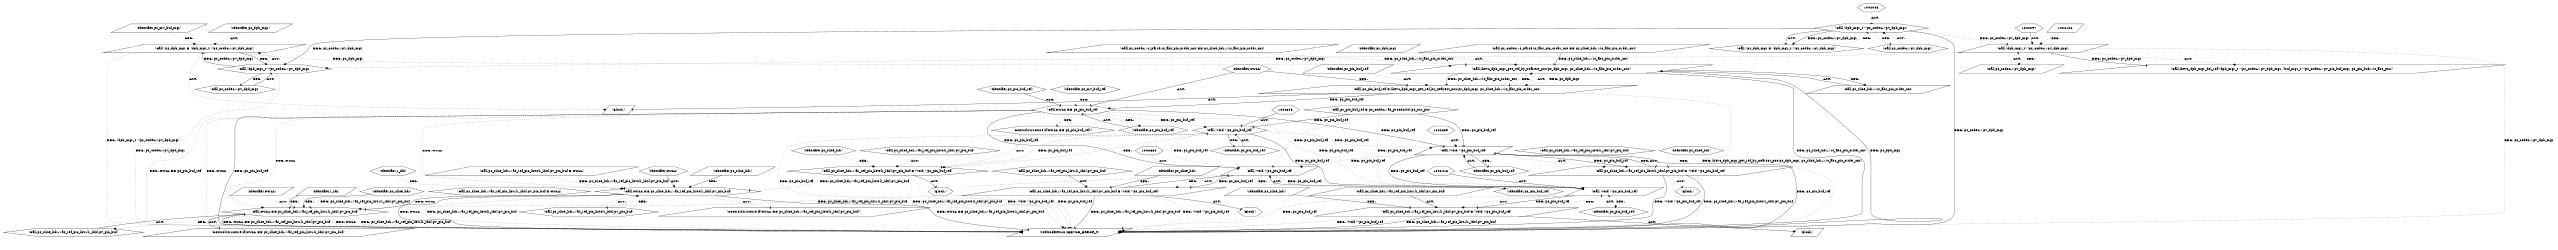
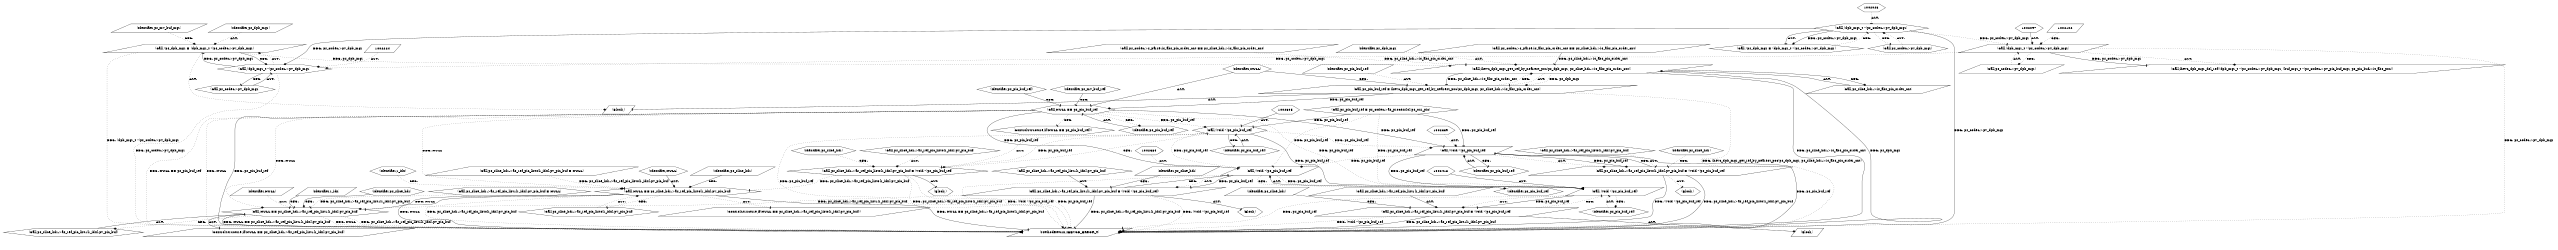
none -> (383, 49)
(1080, 99) -> (1080, 99)
